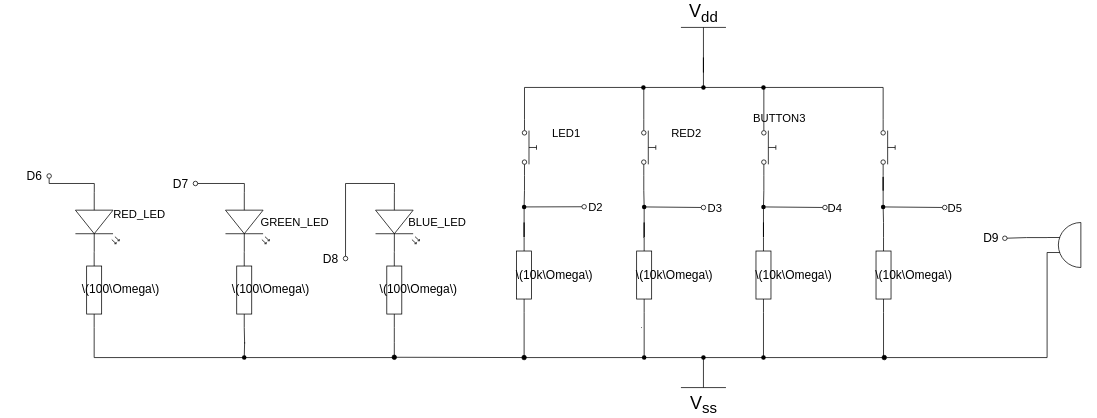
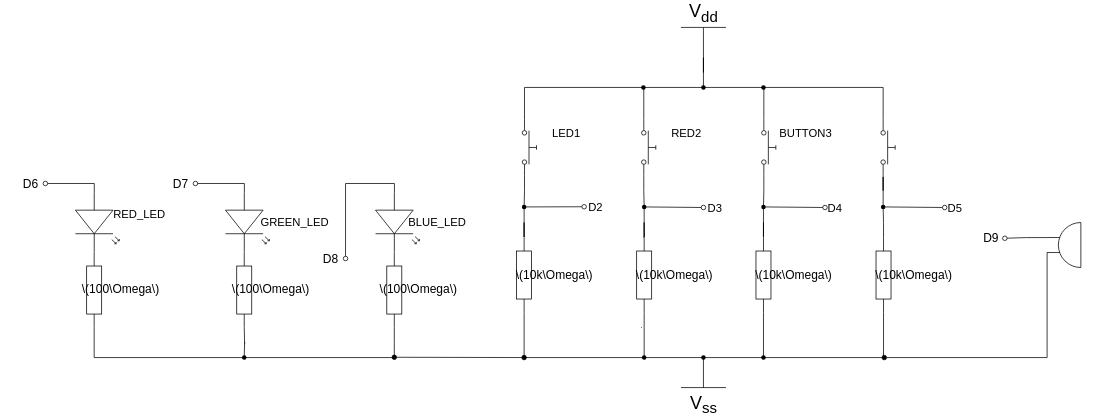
(779, 117) -> (805, 132)
(34, 176) -> (30, 183)
